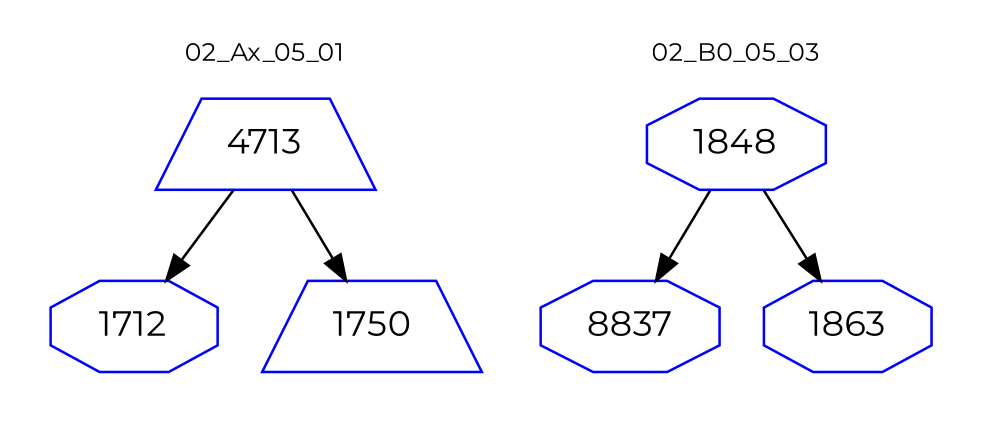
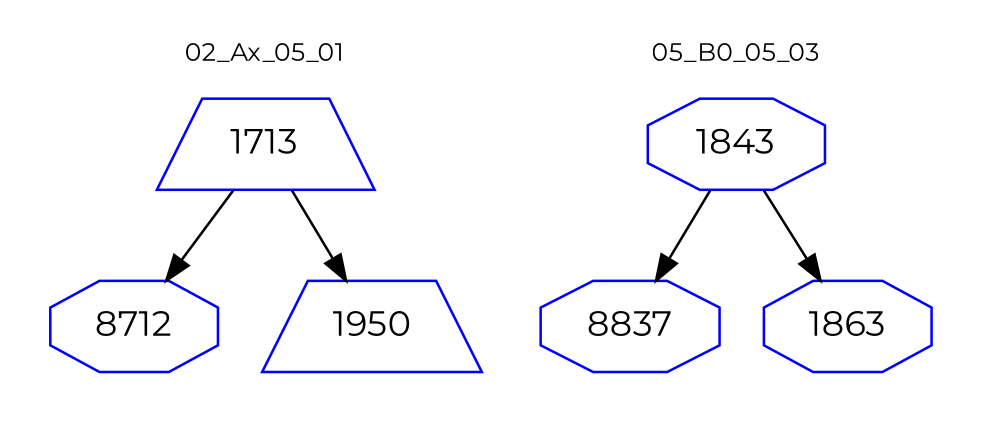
(736, 54) -> (736, 54)
(266, 144) -> (266, 144)
(736, 144) -> (736, 144)
(134, 326) -> (134, 326)
(372, 326) -> (372, 326)
